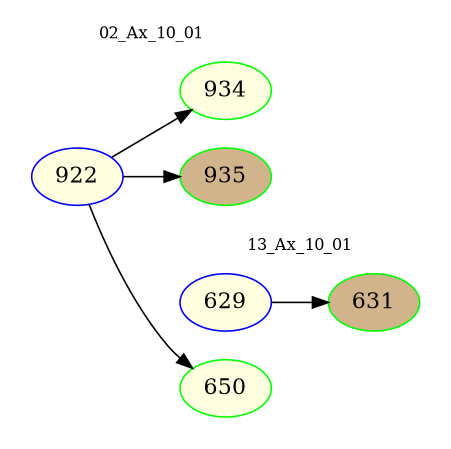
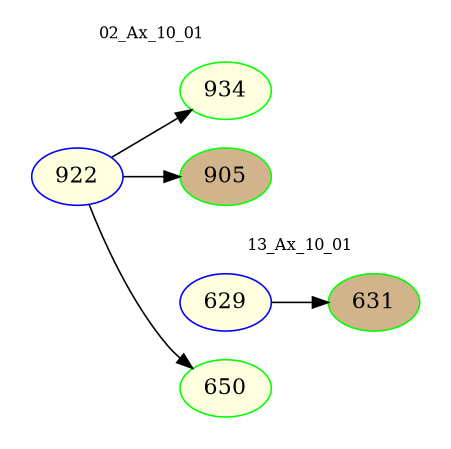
(226, 177) -> (226, 177)
